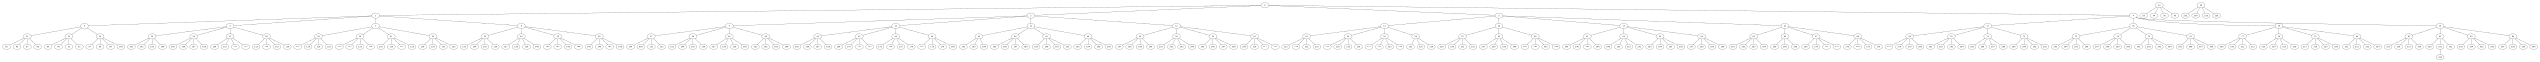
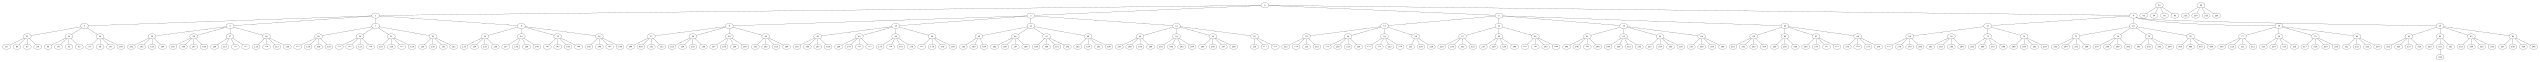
(1969, 31) -> none
(1244, 47) -> none
